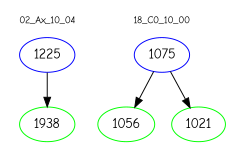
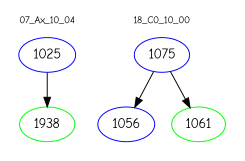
(47, 21) -> (47, 21)
(47, 55) -> (47, 55)
(126, 124) -> (126, 124)
(199, 124) -> (199, 124)
